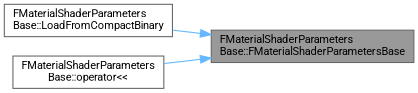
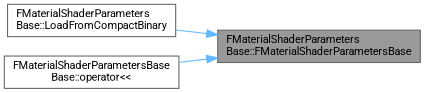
(88, 72) -> (92, 72)
